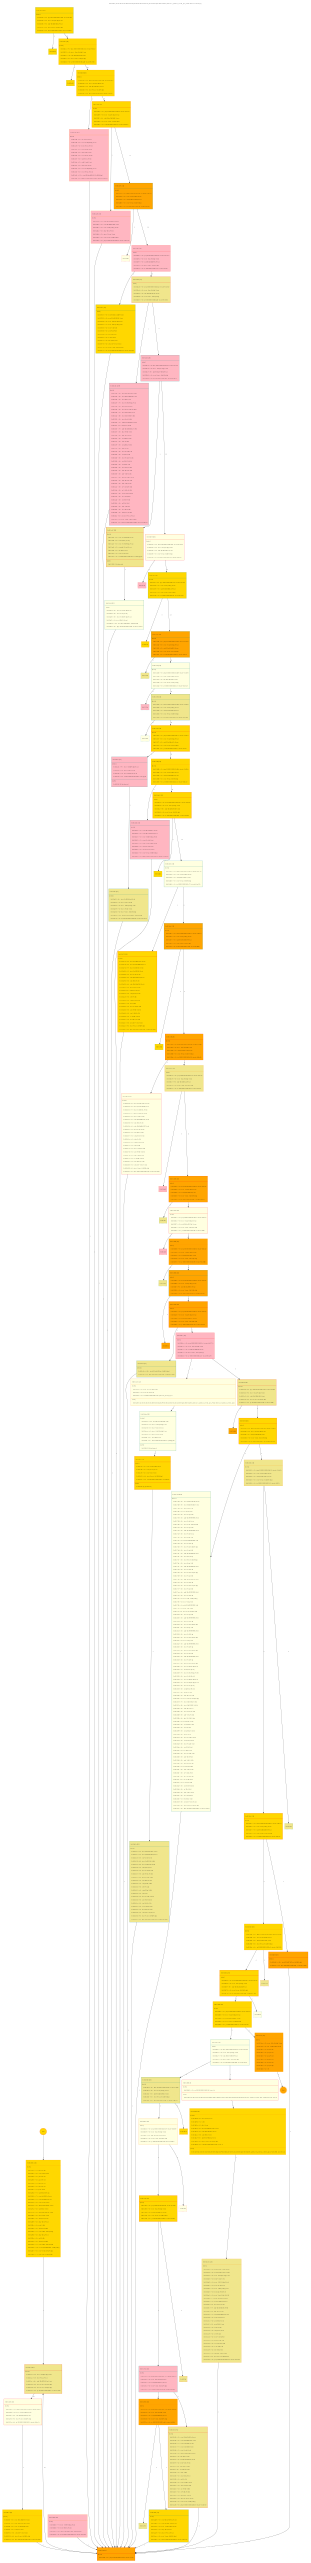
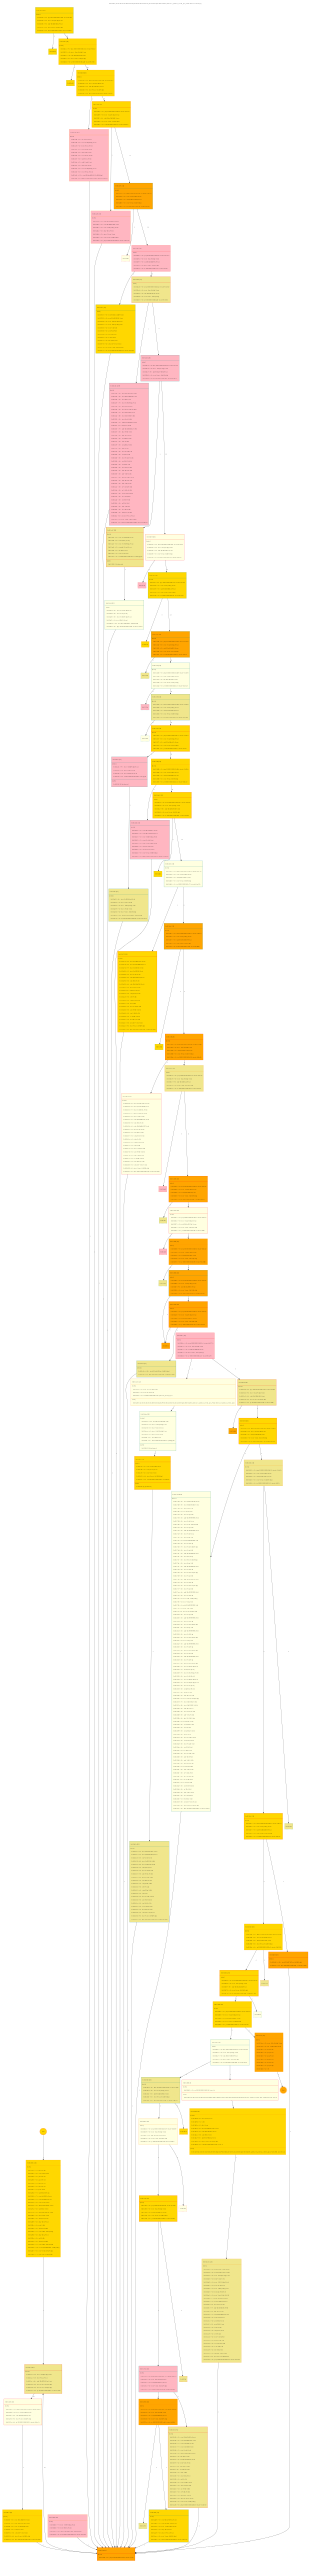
(192, 1330) -> (167, 1334)
